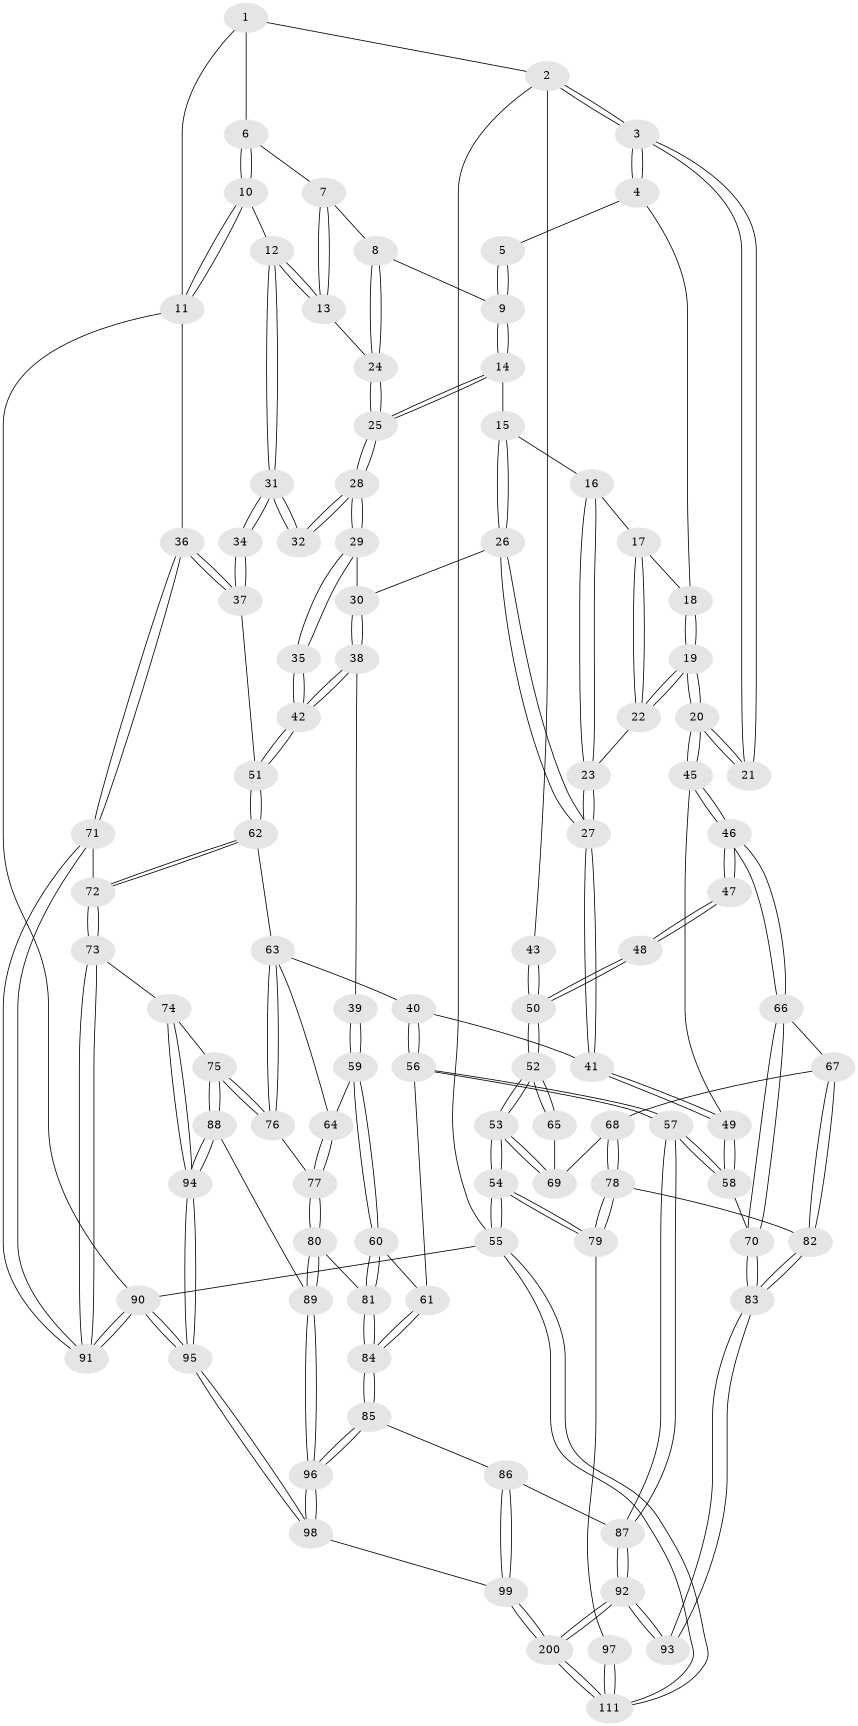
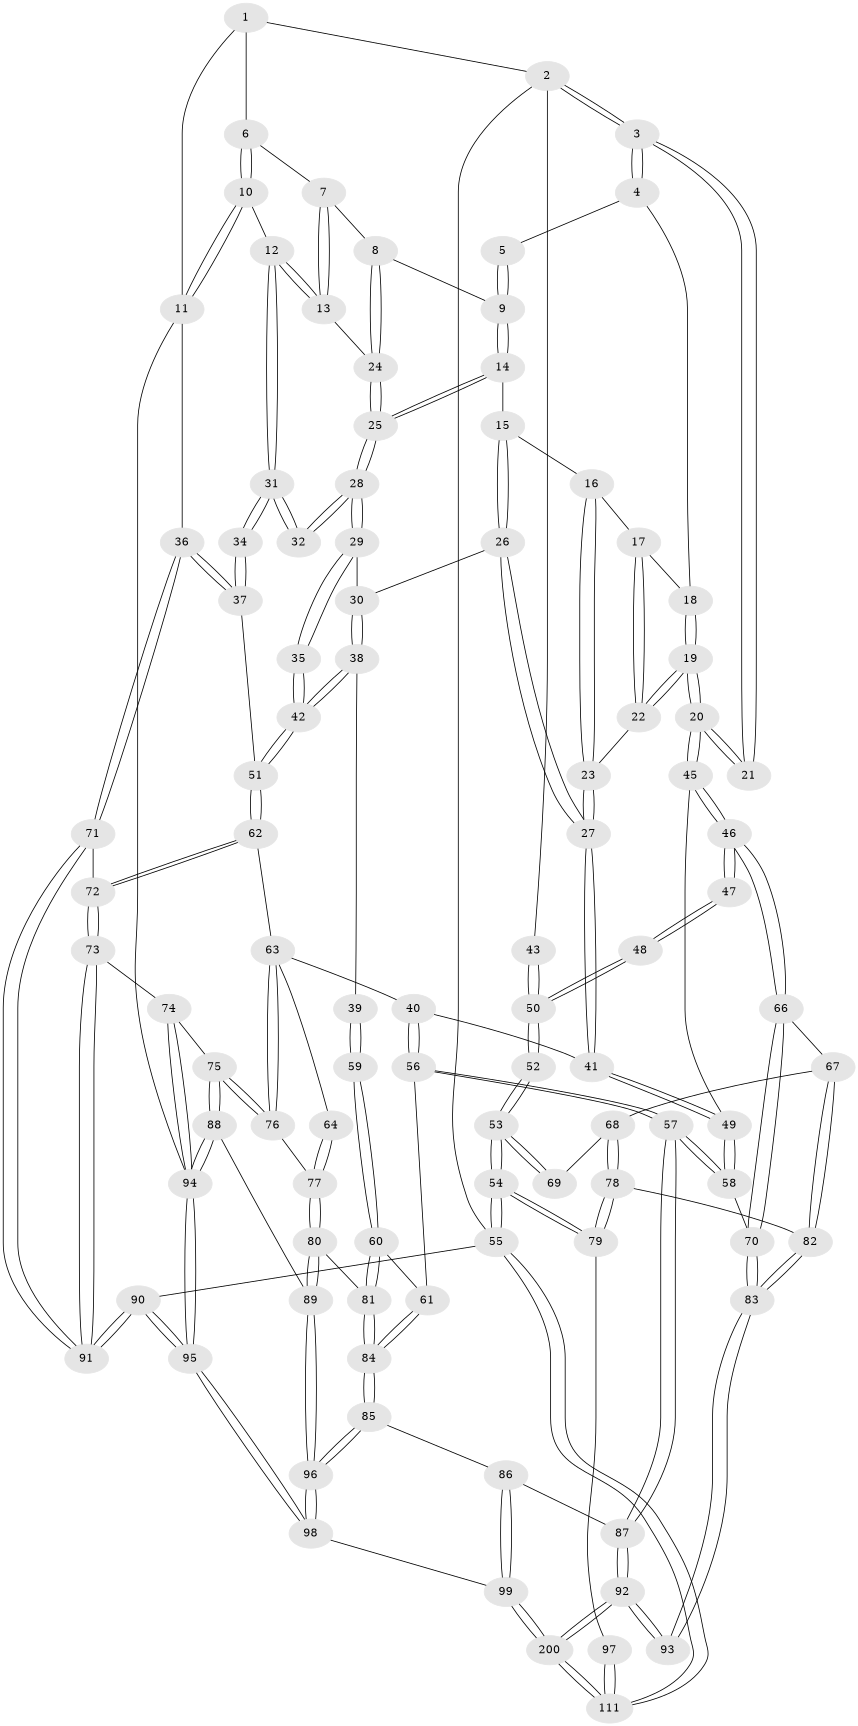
(3, 767) -> (138, 746)
(343, 1096) -> none
(555, 1126) -> none
